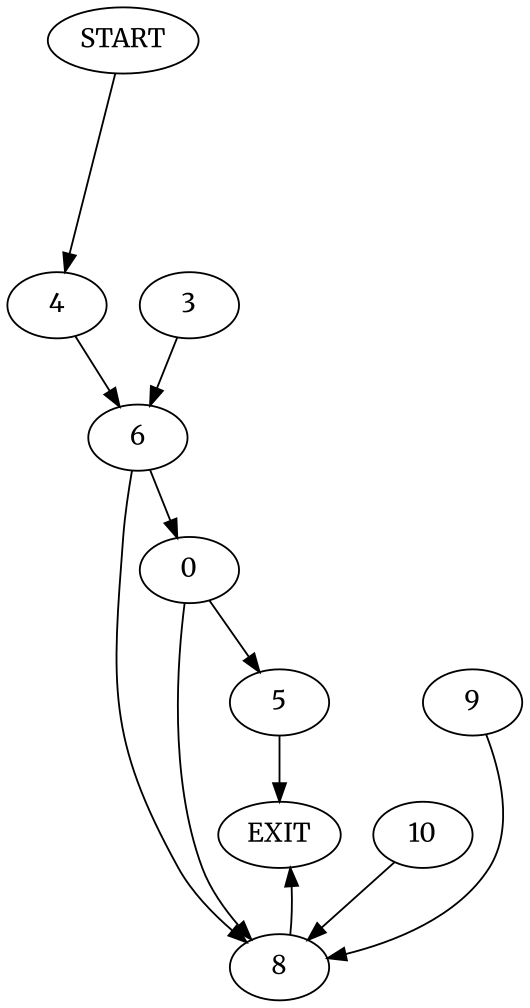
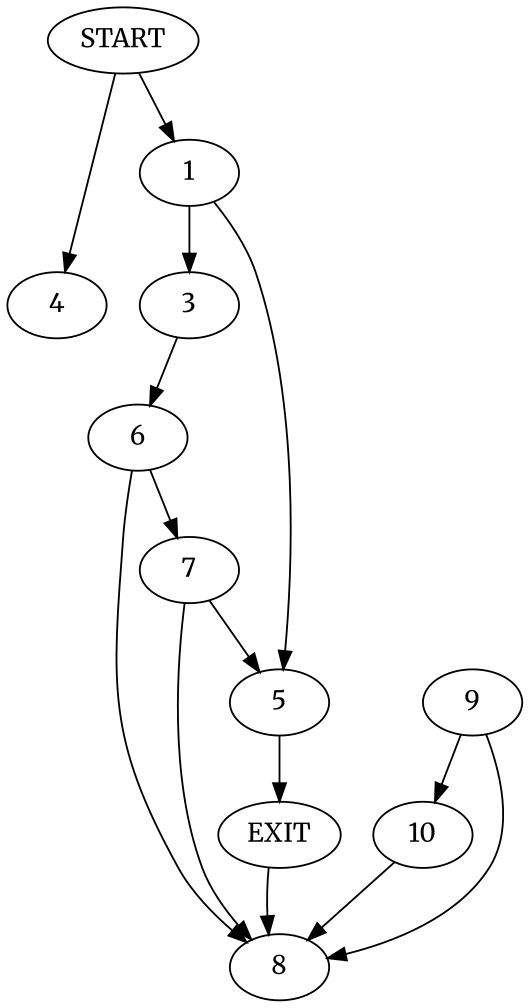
none -> (189, 173)
(93, 364) -> none
(189, 570) -> (189, 570)
none -> (451, 760)
(292, 911) -> (267, 892)
